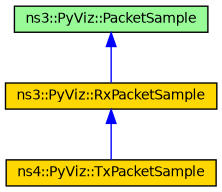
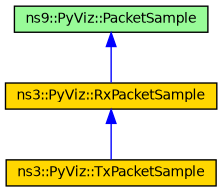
(111, 19) -> (111, 19)
(111, 173) -> (111, 173)
